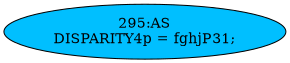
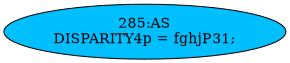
(145, 32) -> (145, 32)
